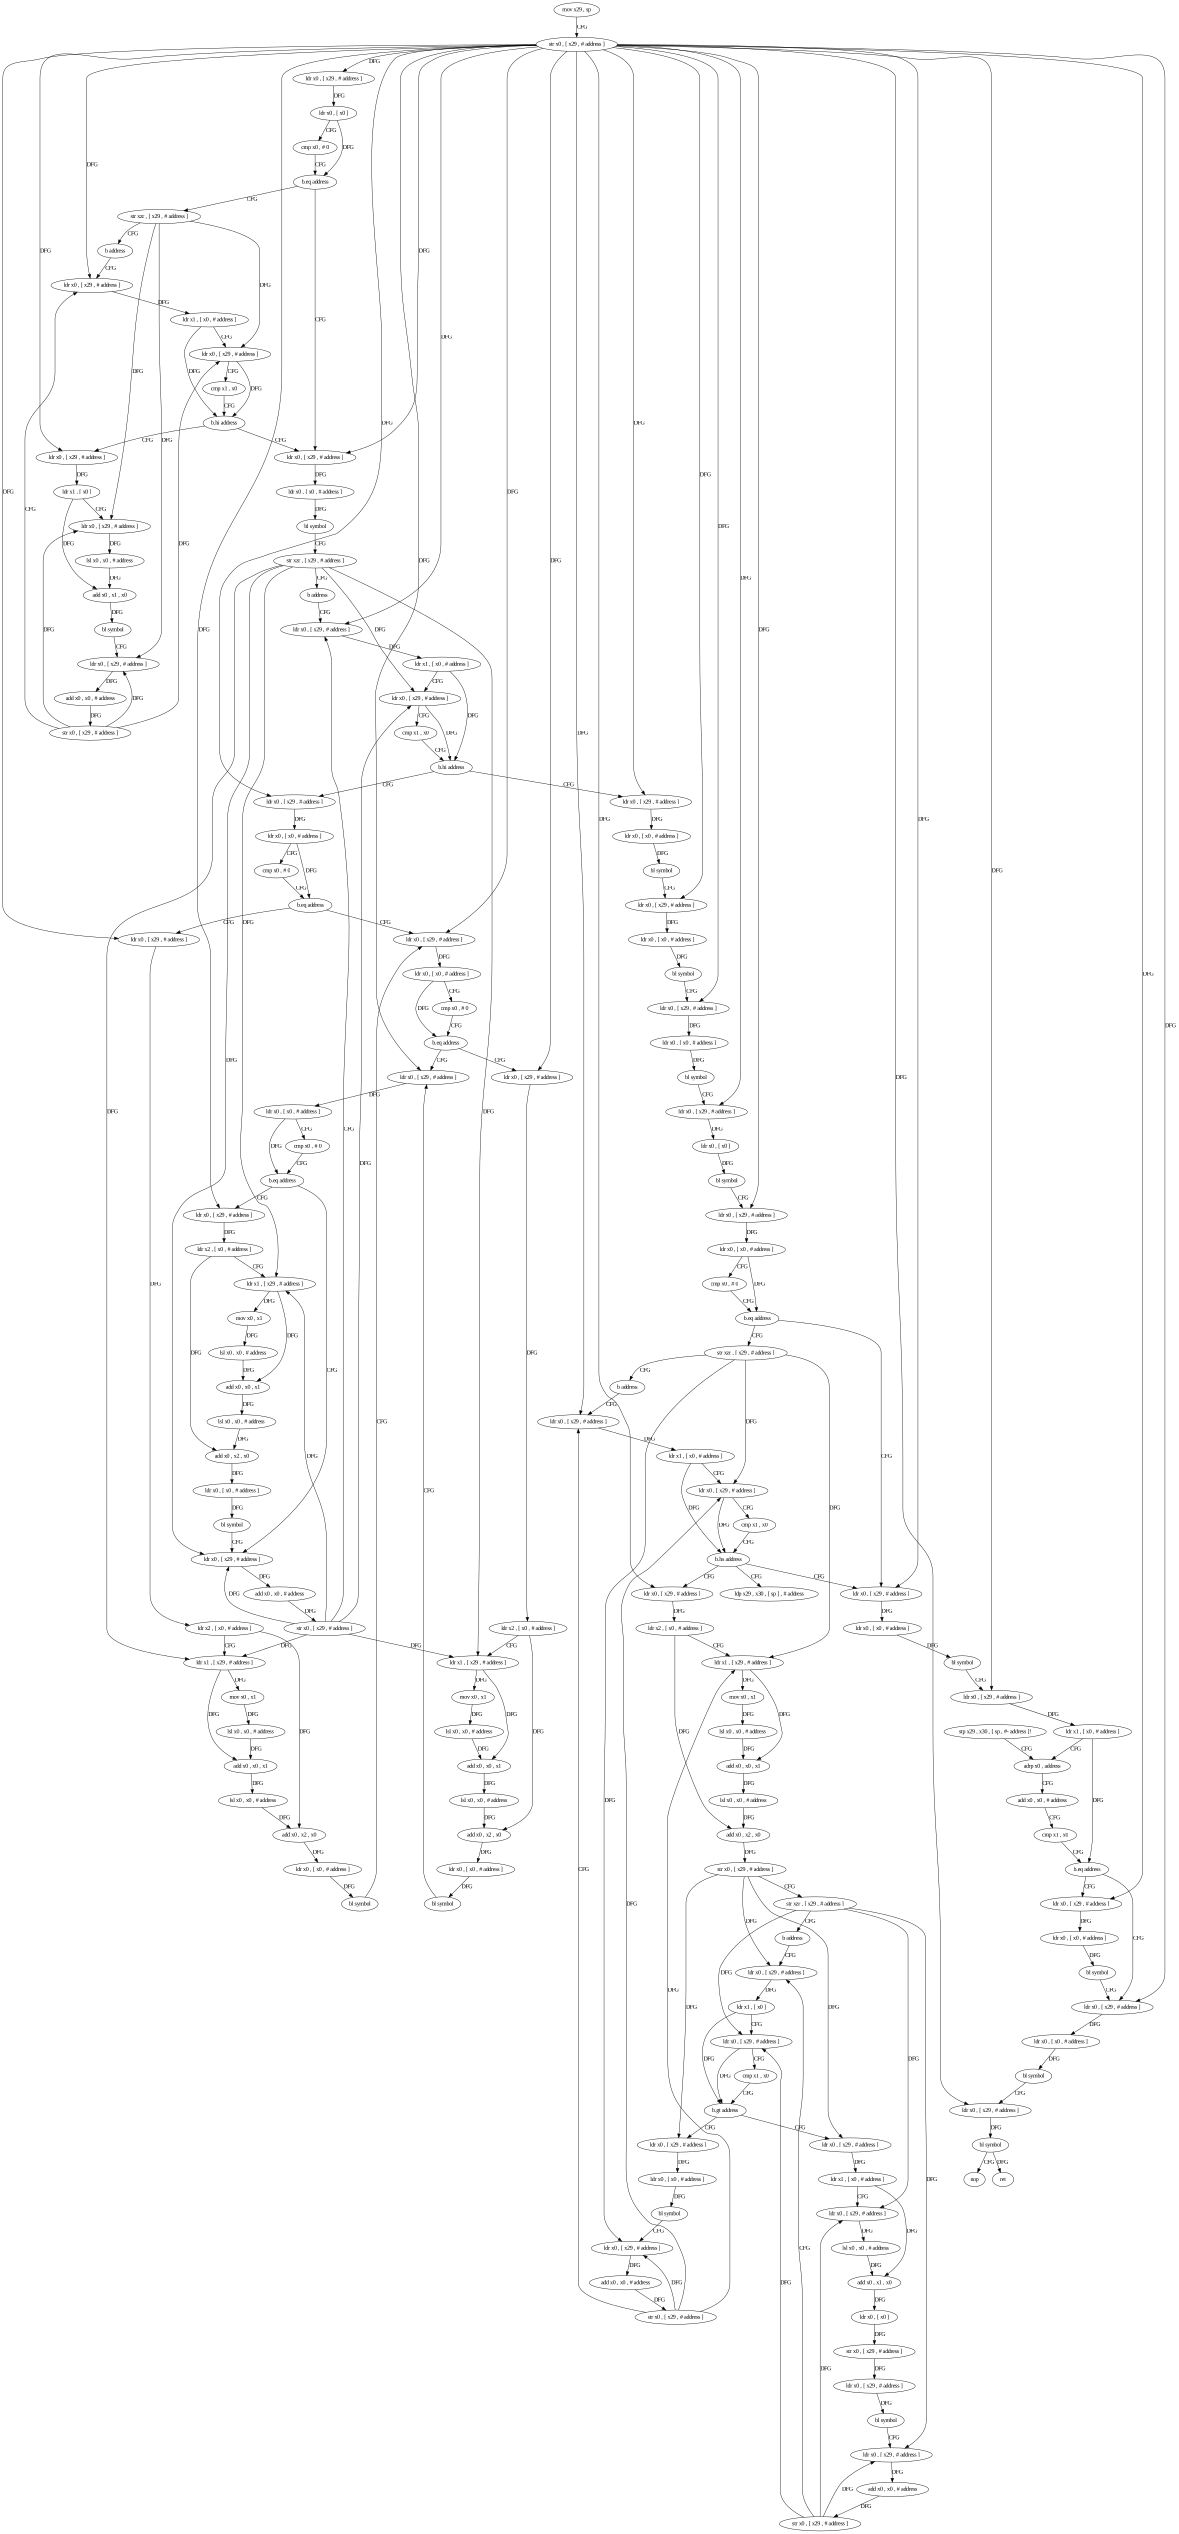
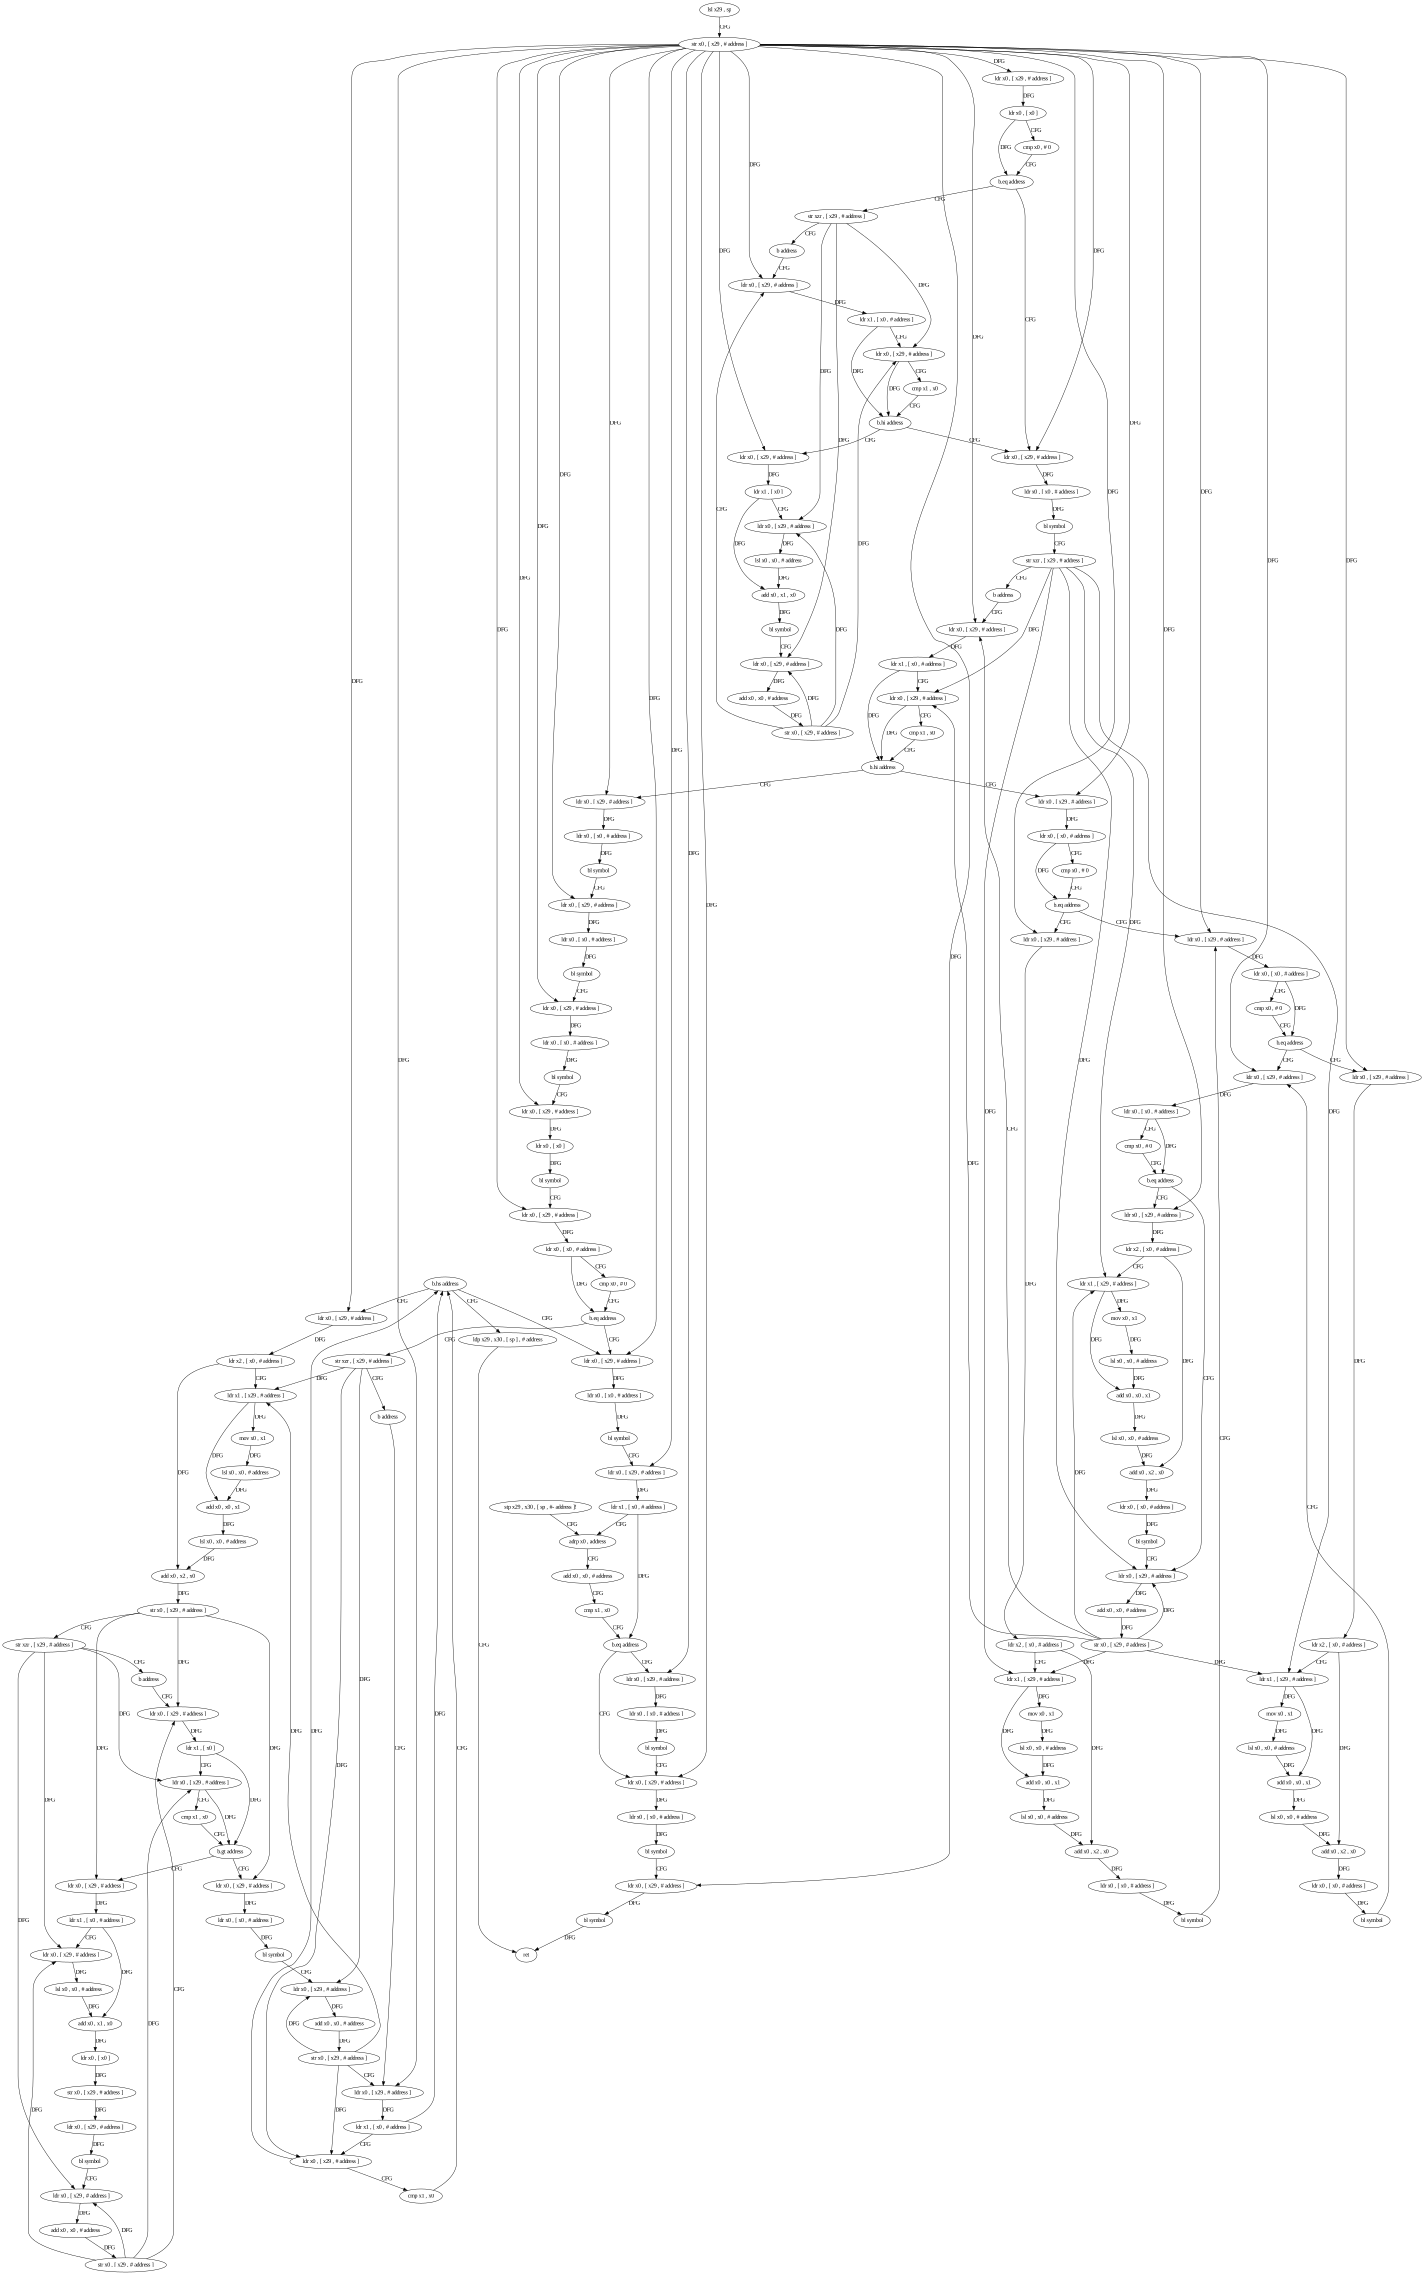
(577, 10) -> (719, 10)
none -> (478, 1655)
(975, 2179) -> none
